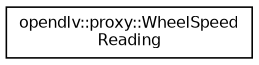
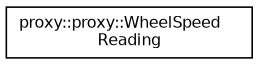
(129, 33) -> (129, 33)
